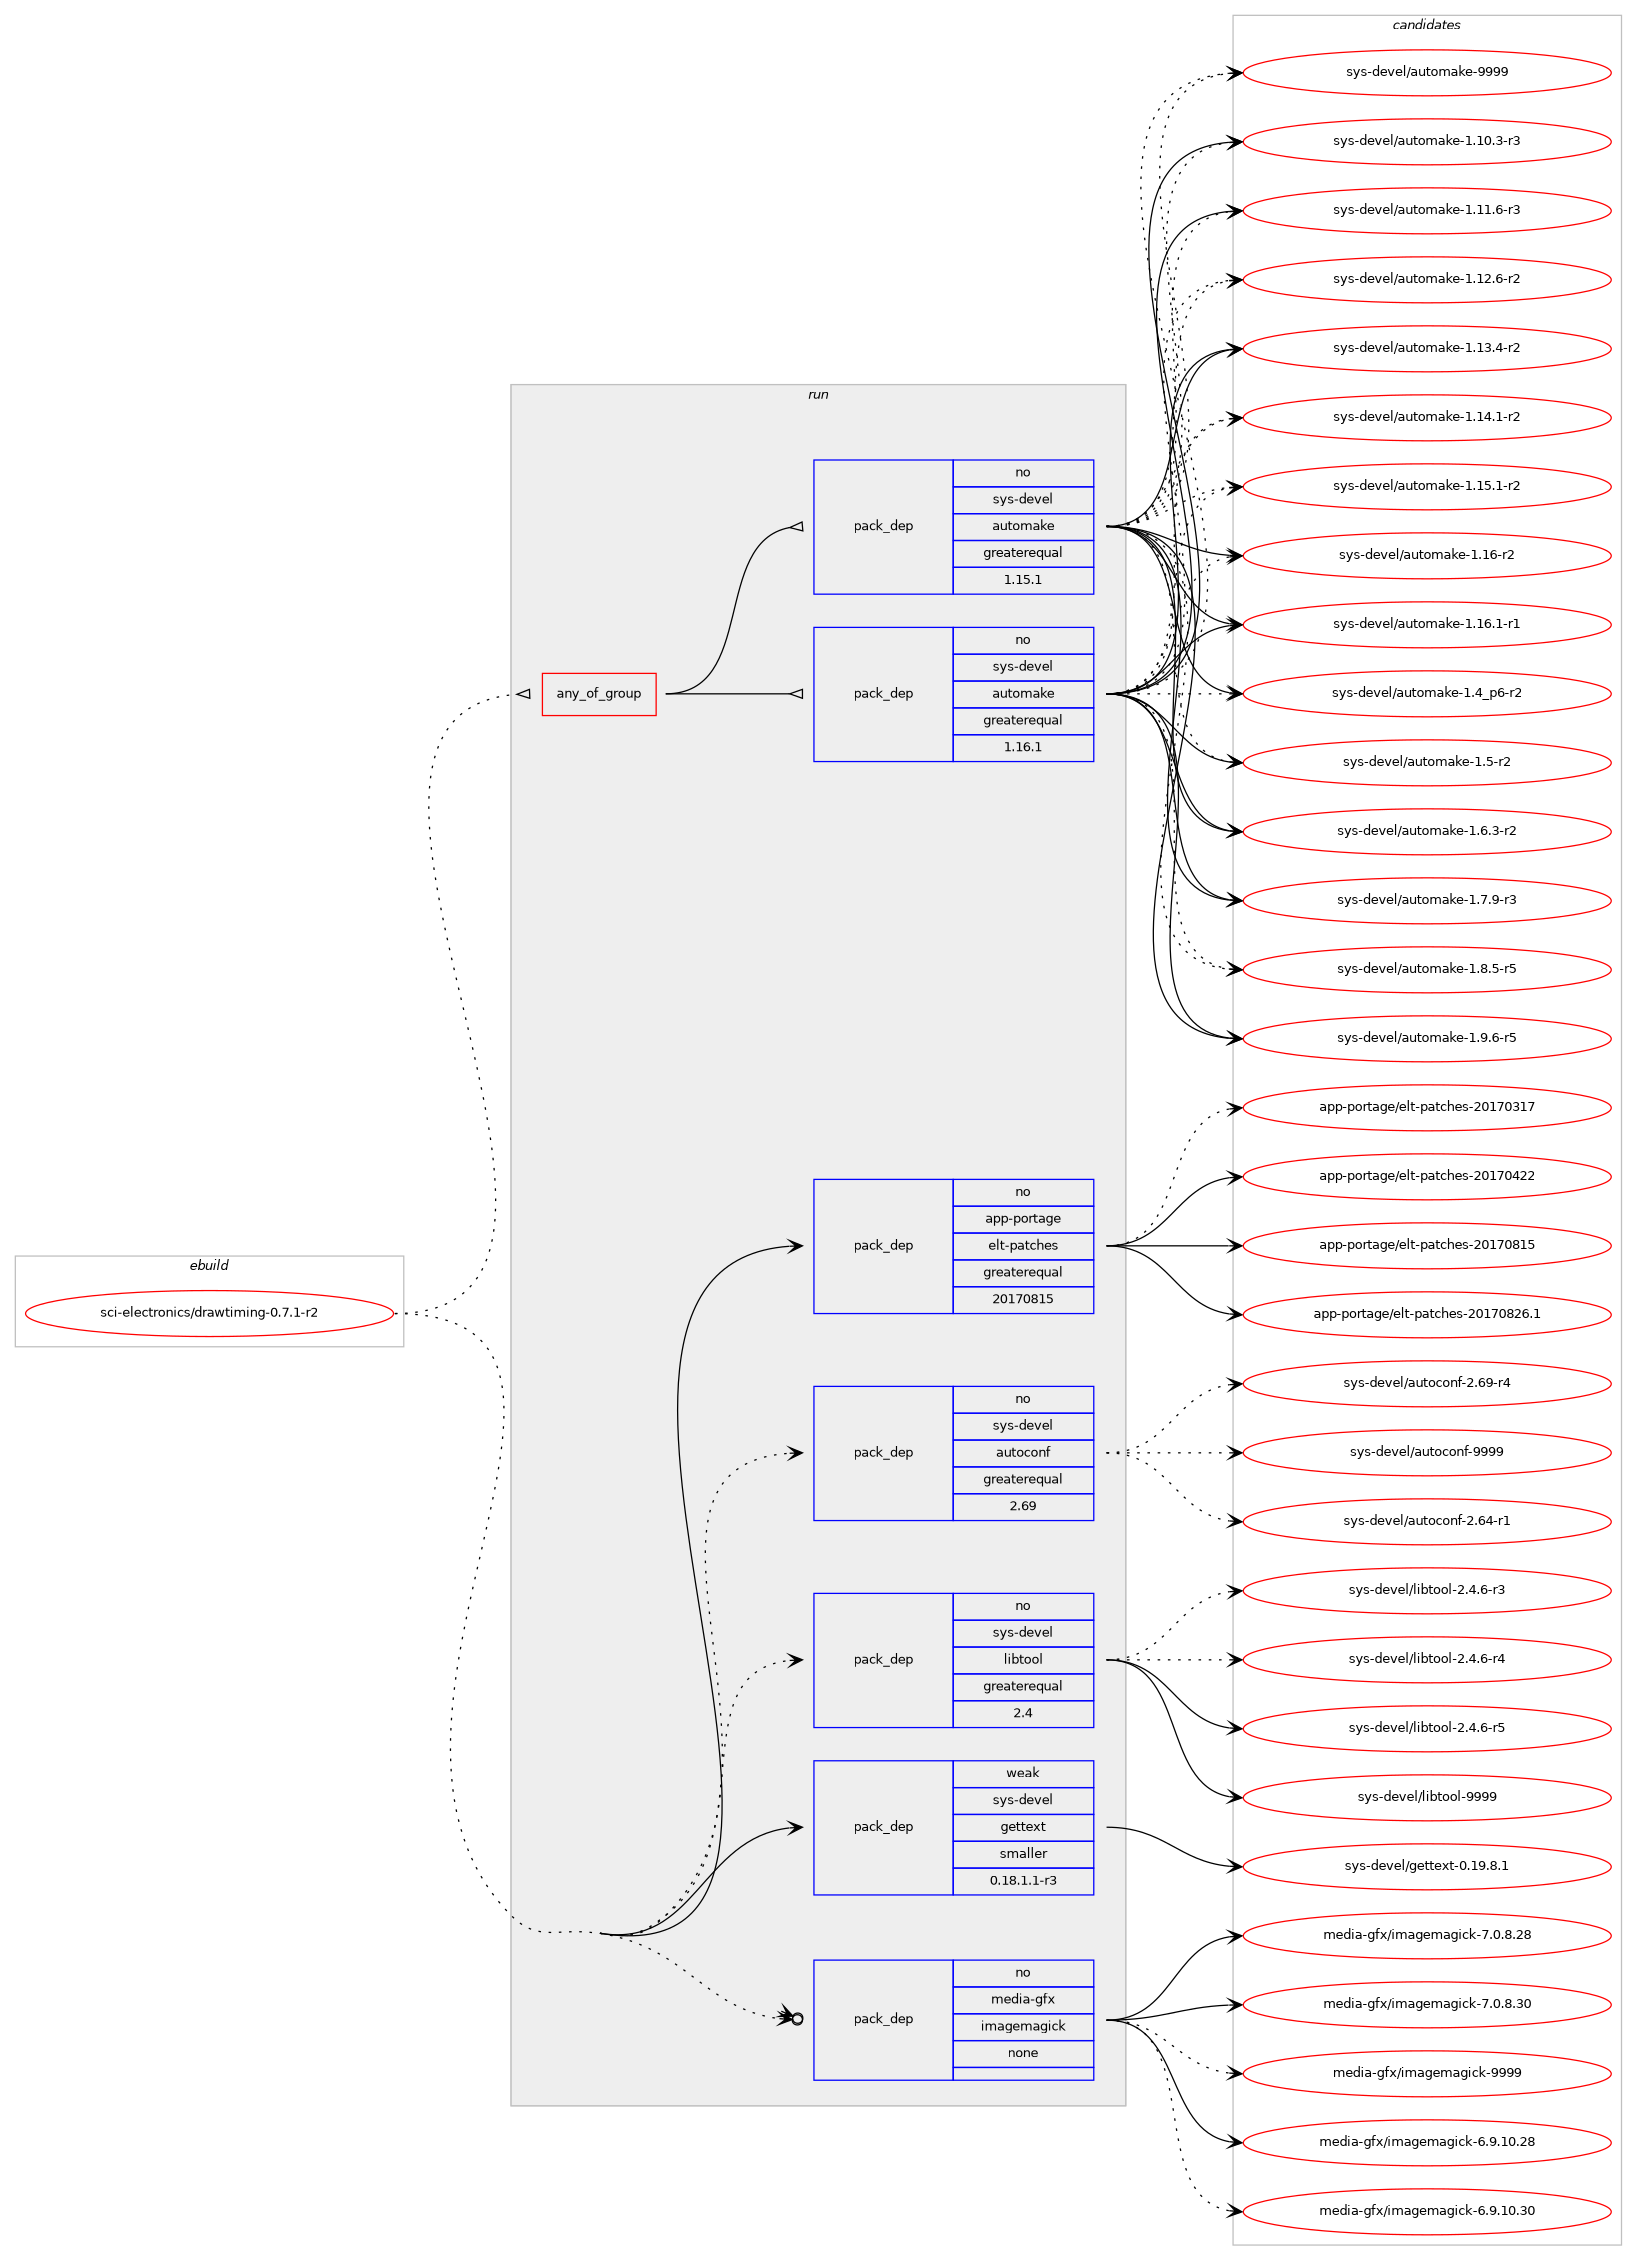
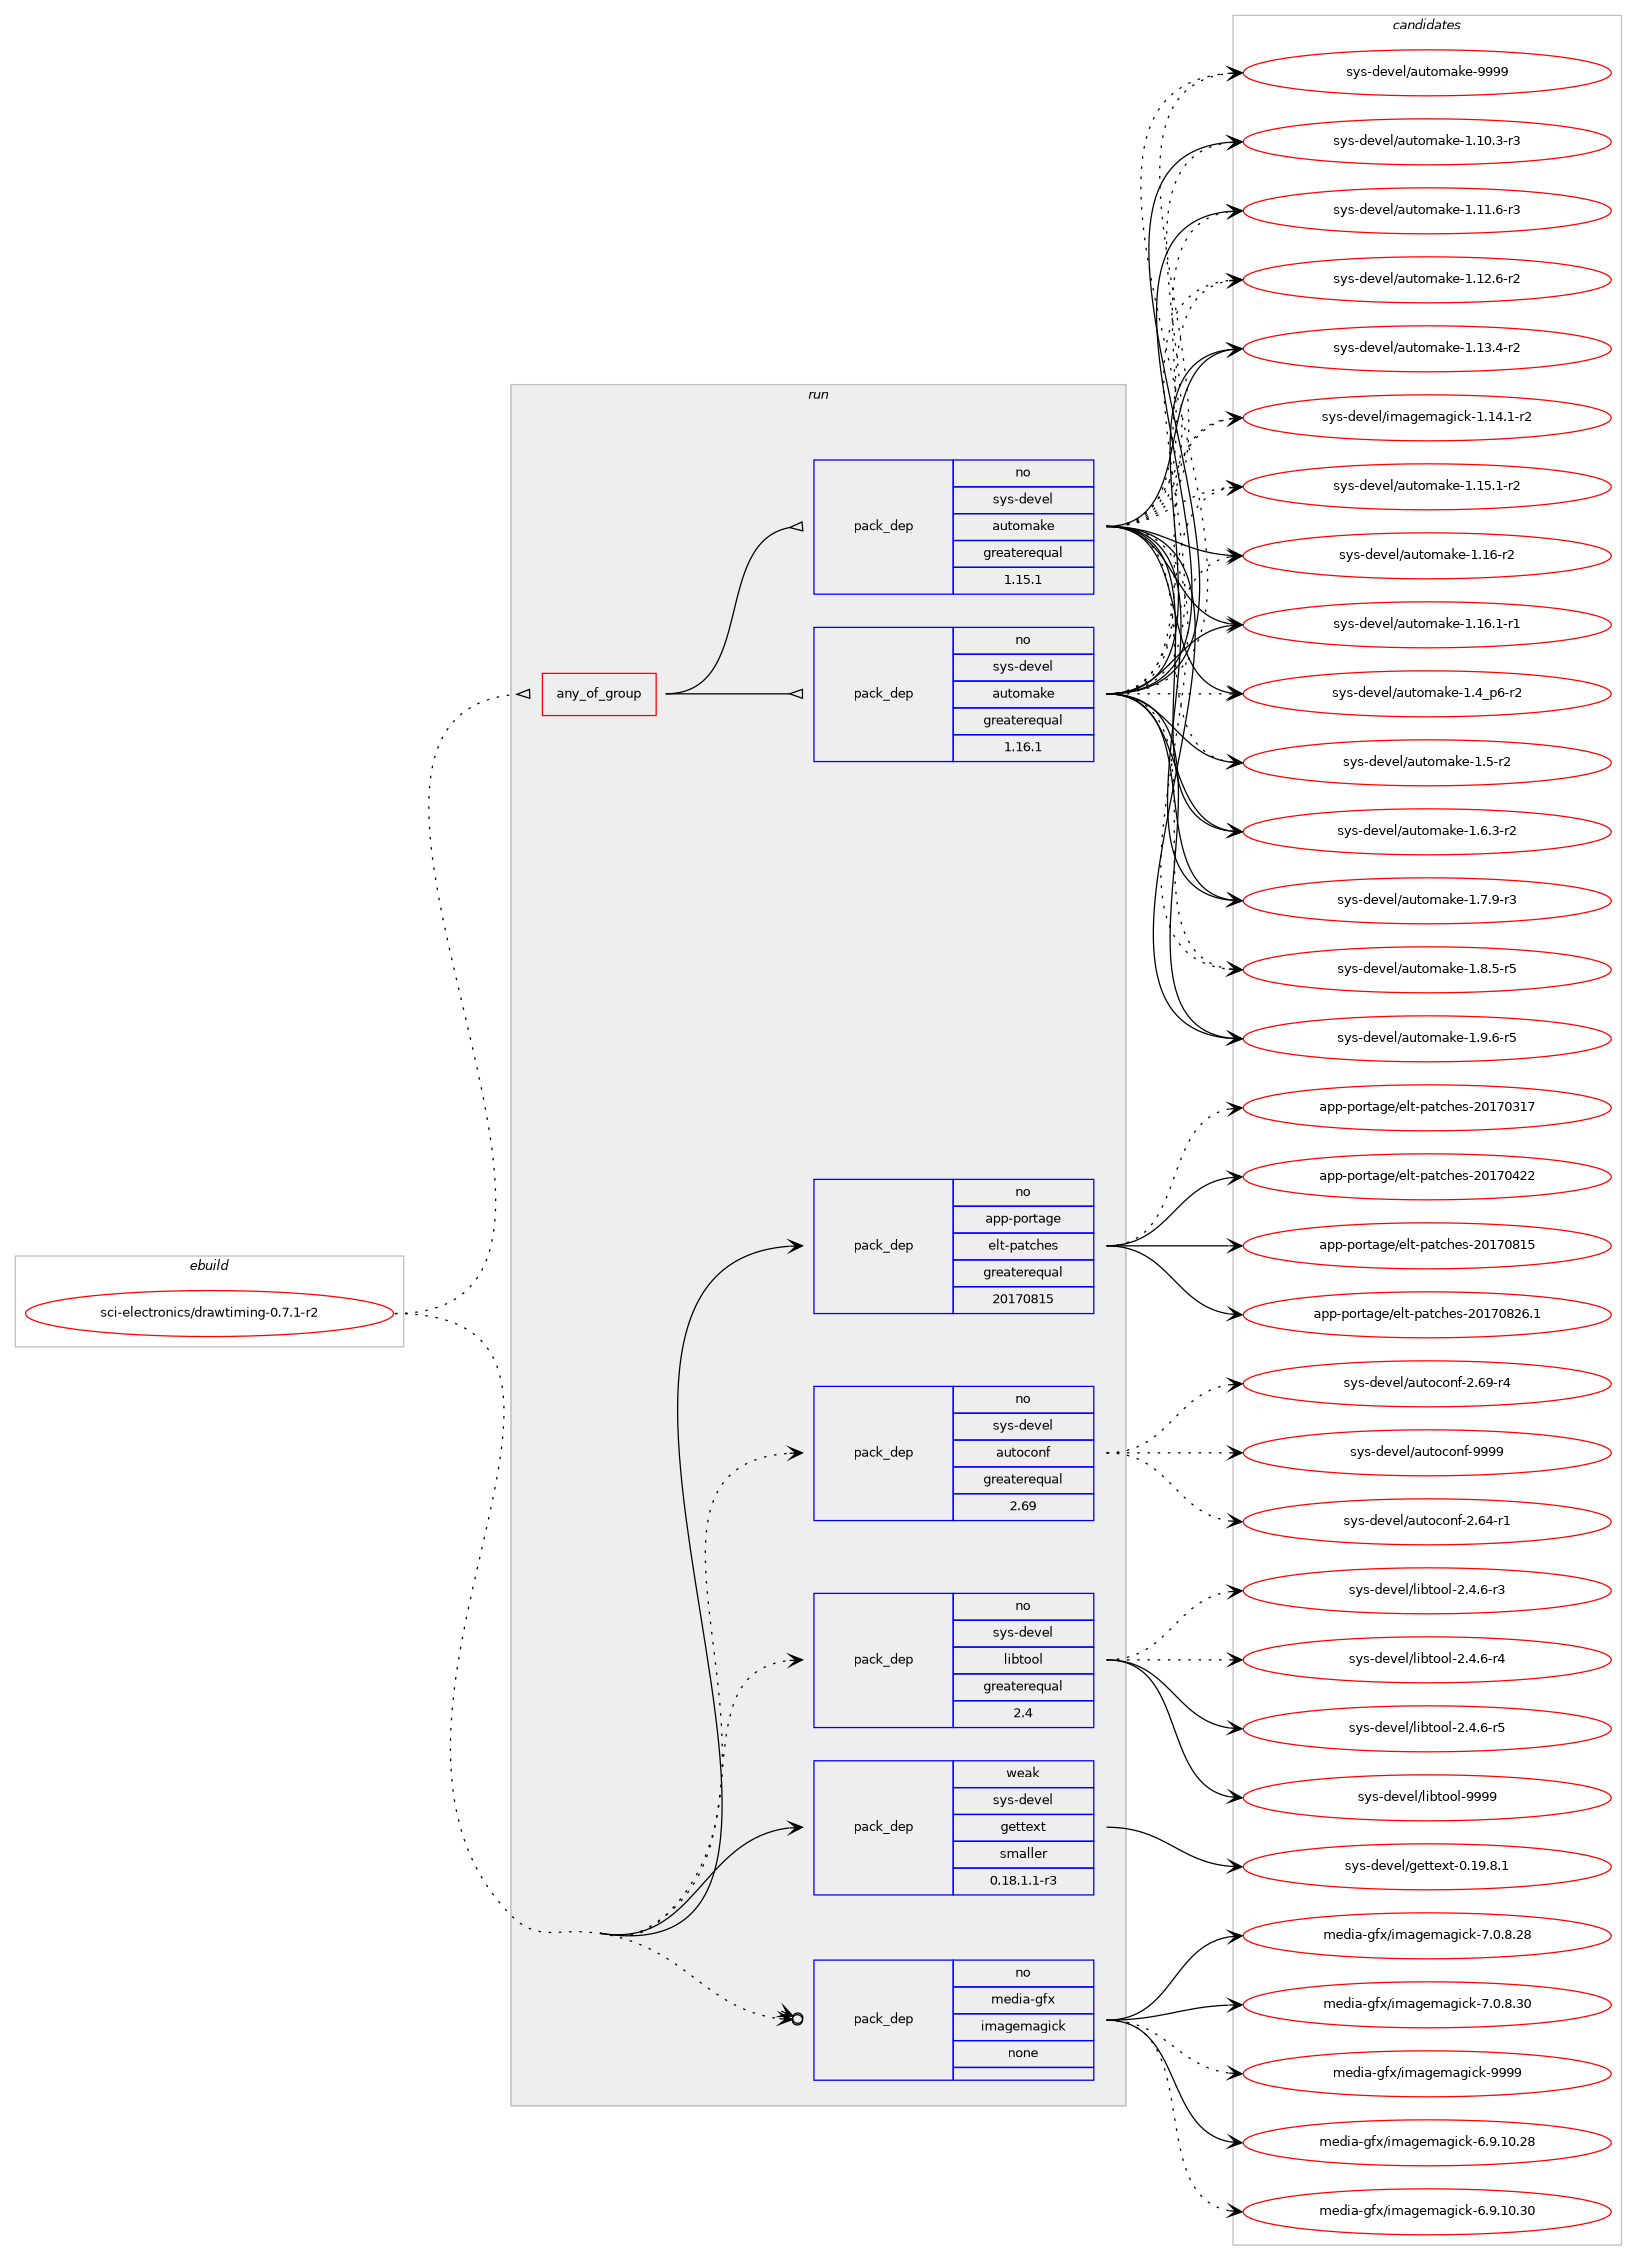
(1427, 418) -> (1427, 418)
